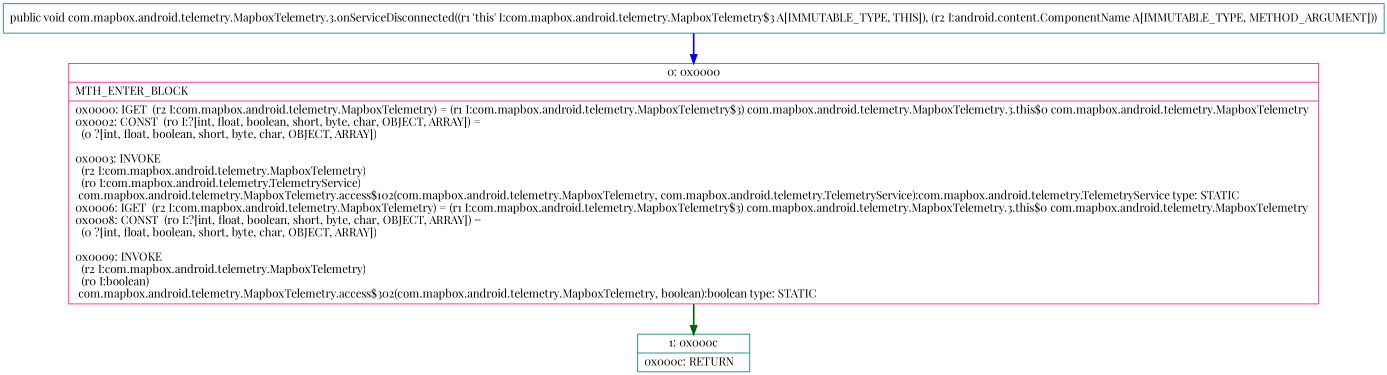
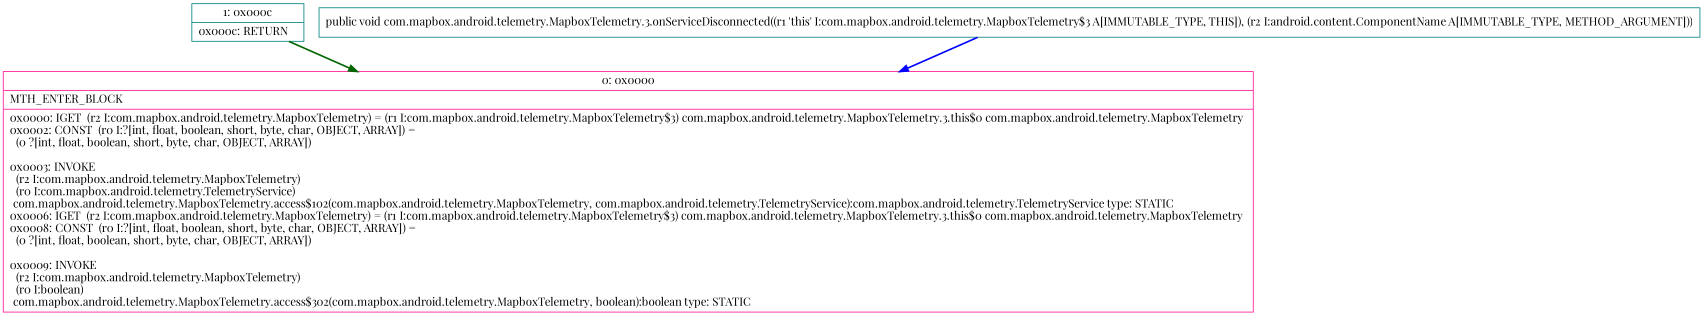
(694, 315) -> (319, 55)
